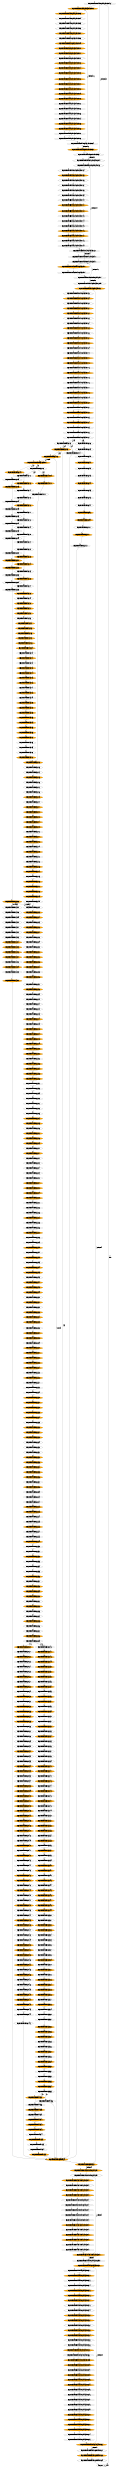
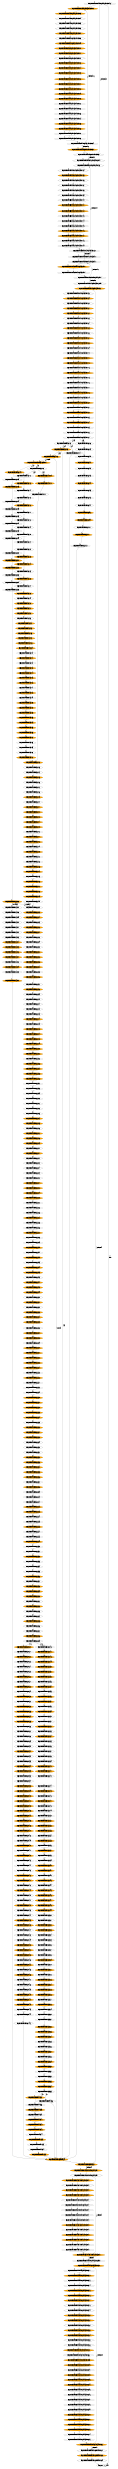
(45, 1781) -> none
